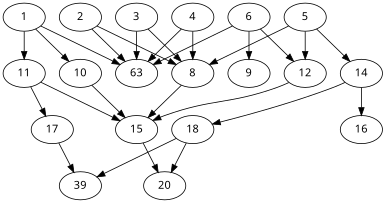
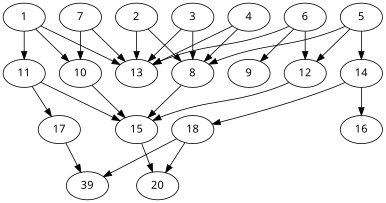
none -> (80, 17)
(137, 73) -> (137, 73)
